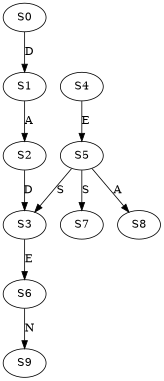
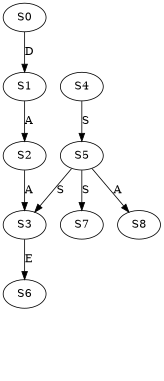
(86, 121) -> (86, 121)
(29, 190) -> (29, 190)
(25, 363) -> none
